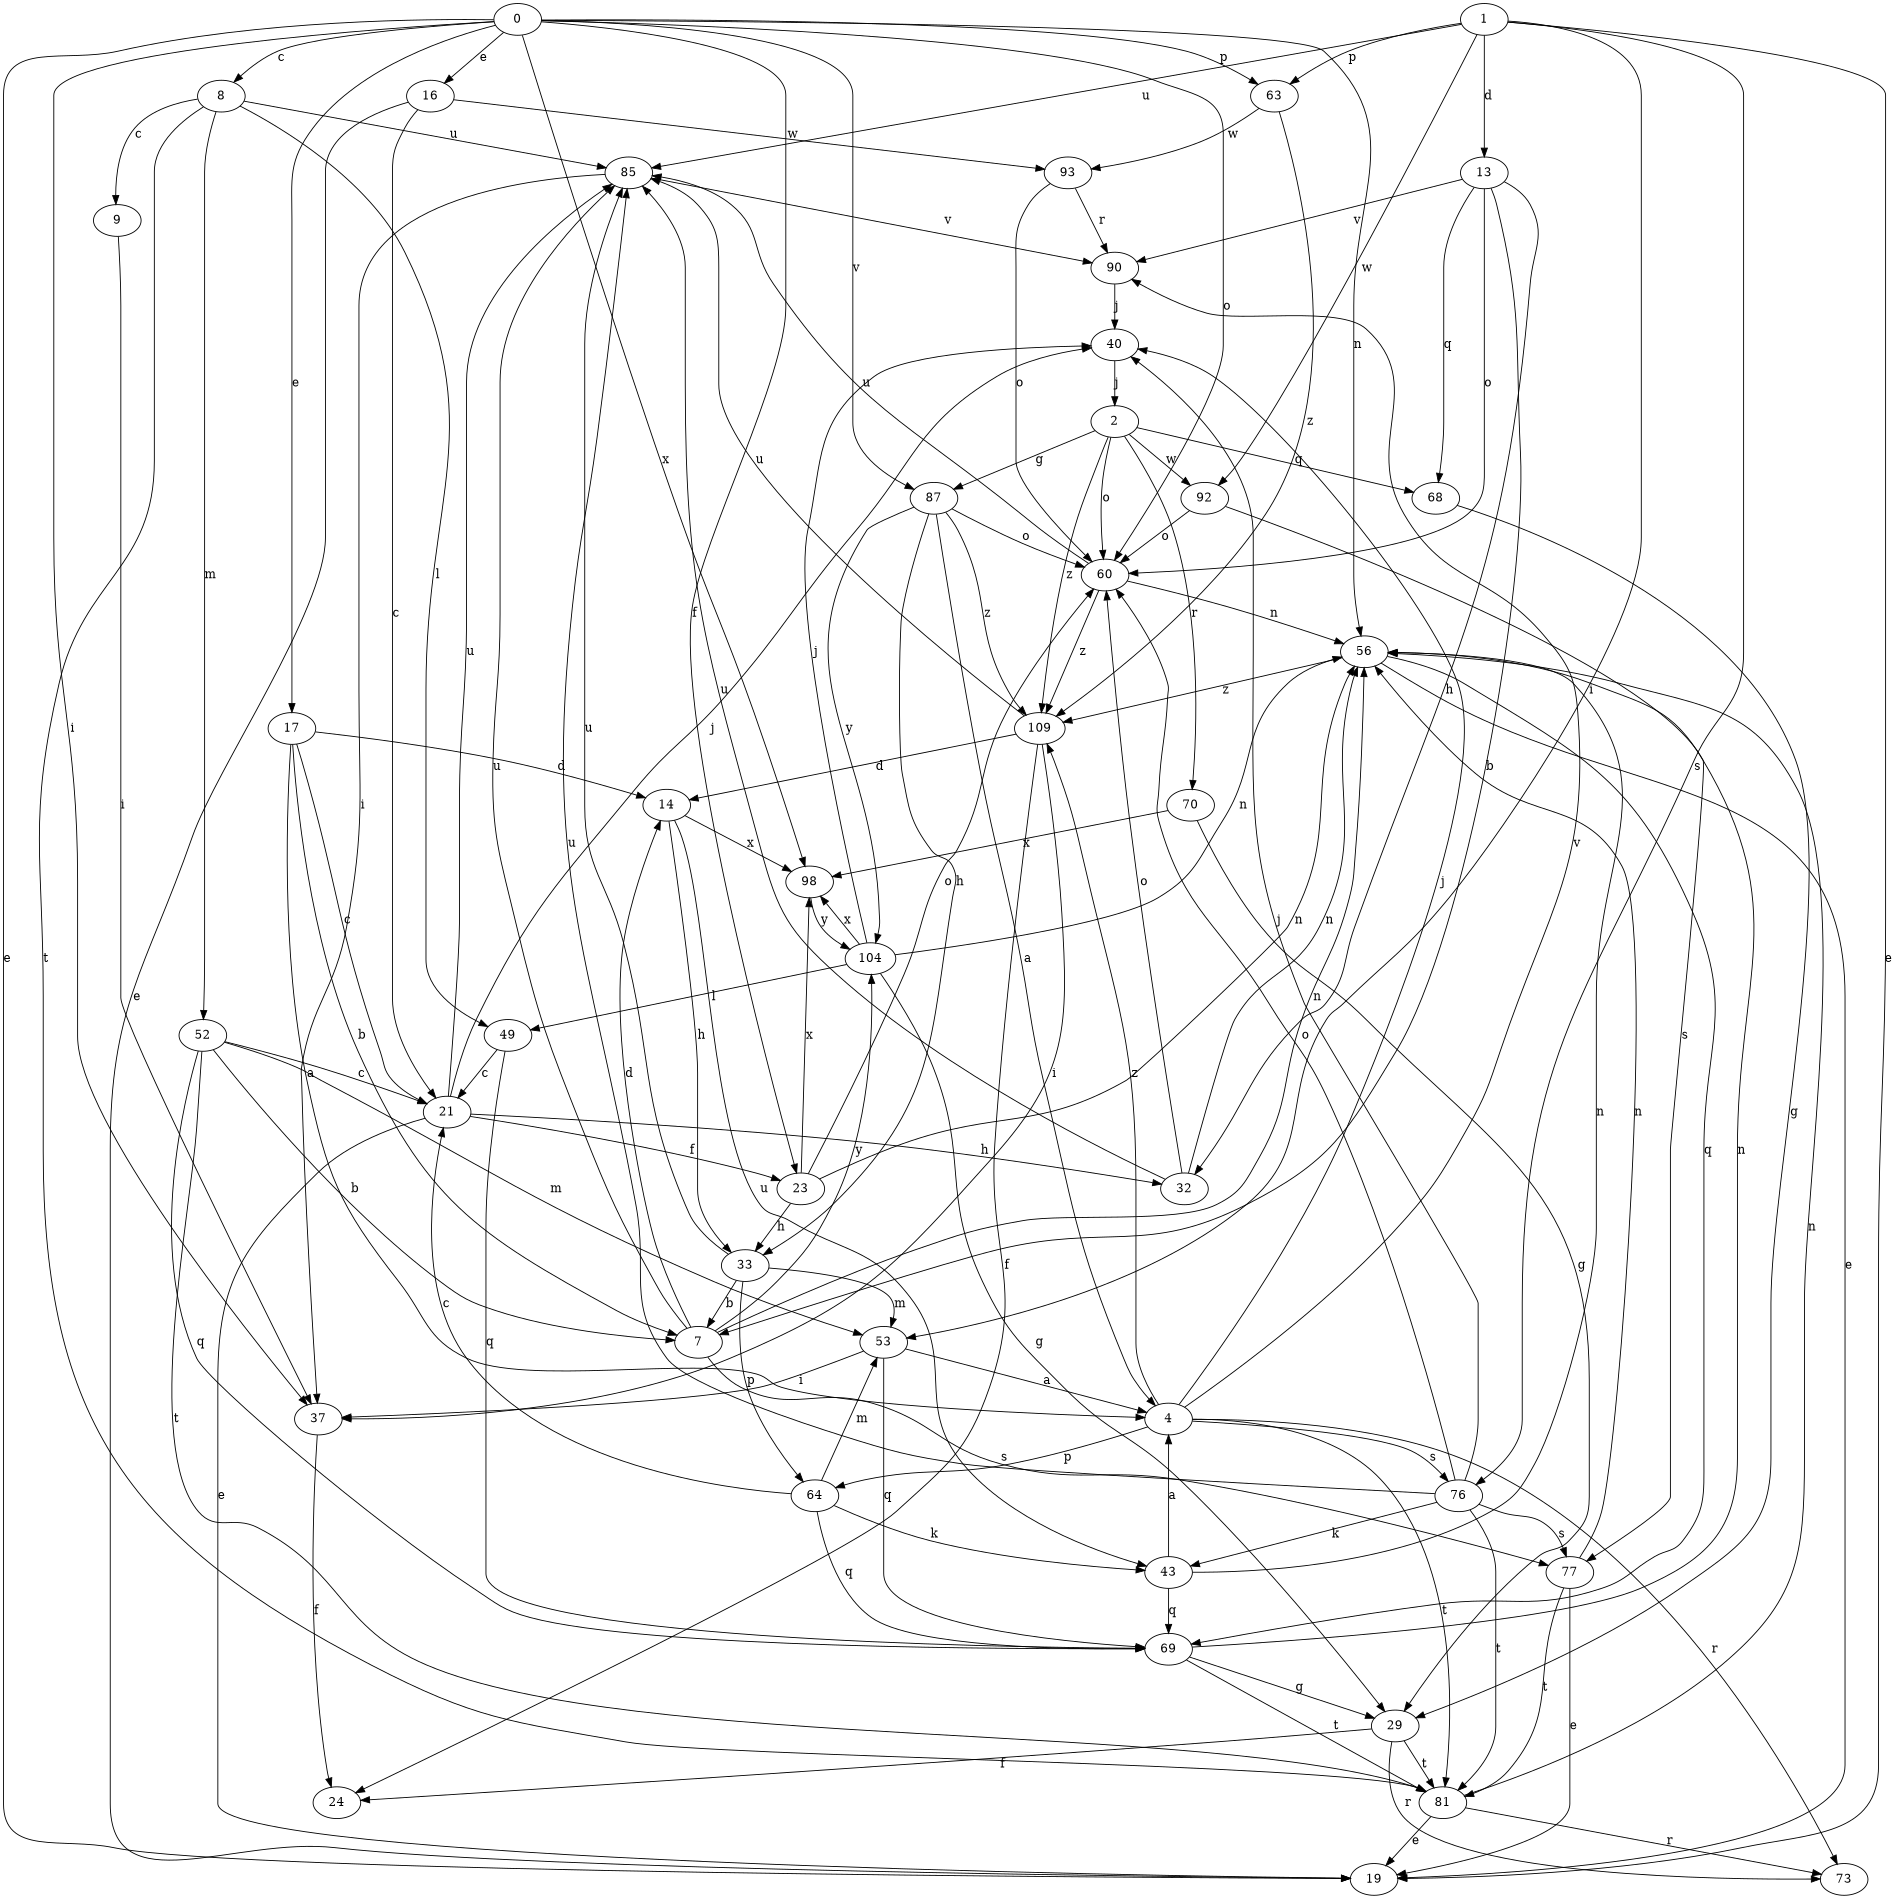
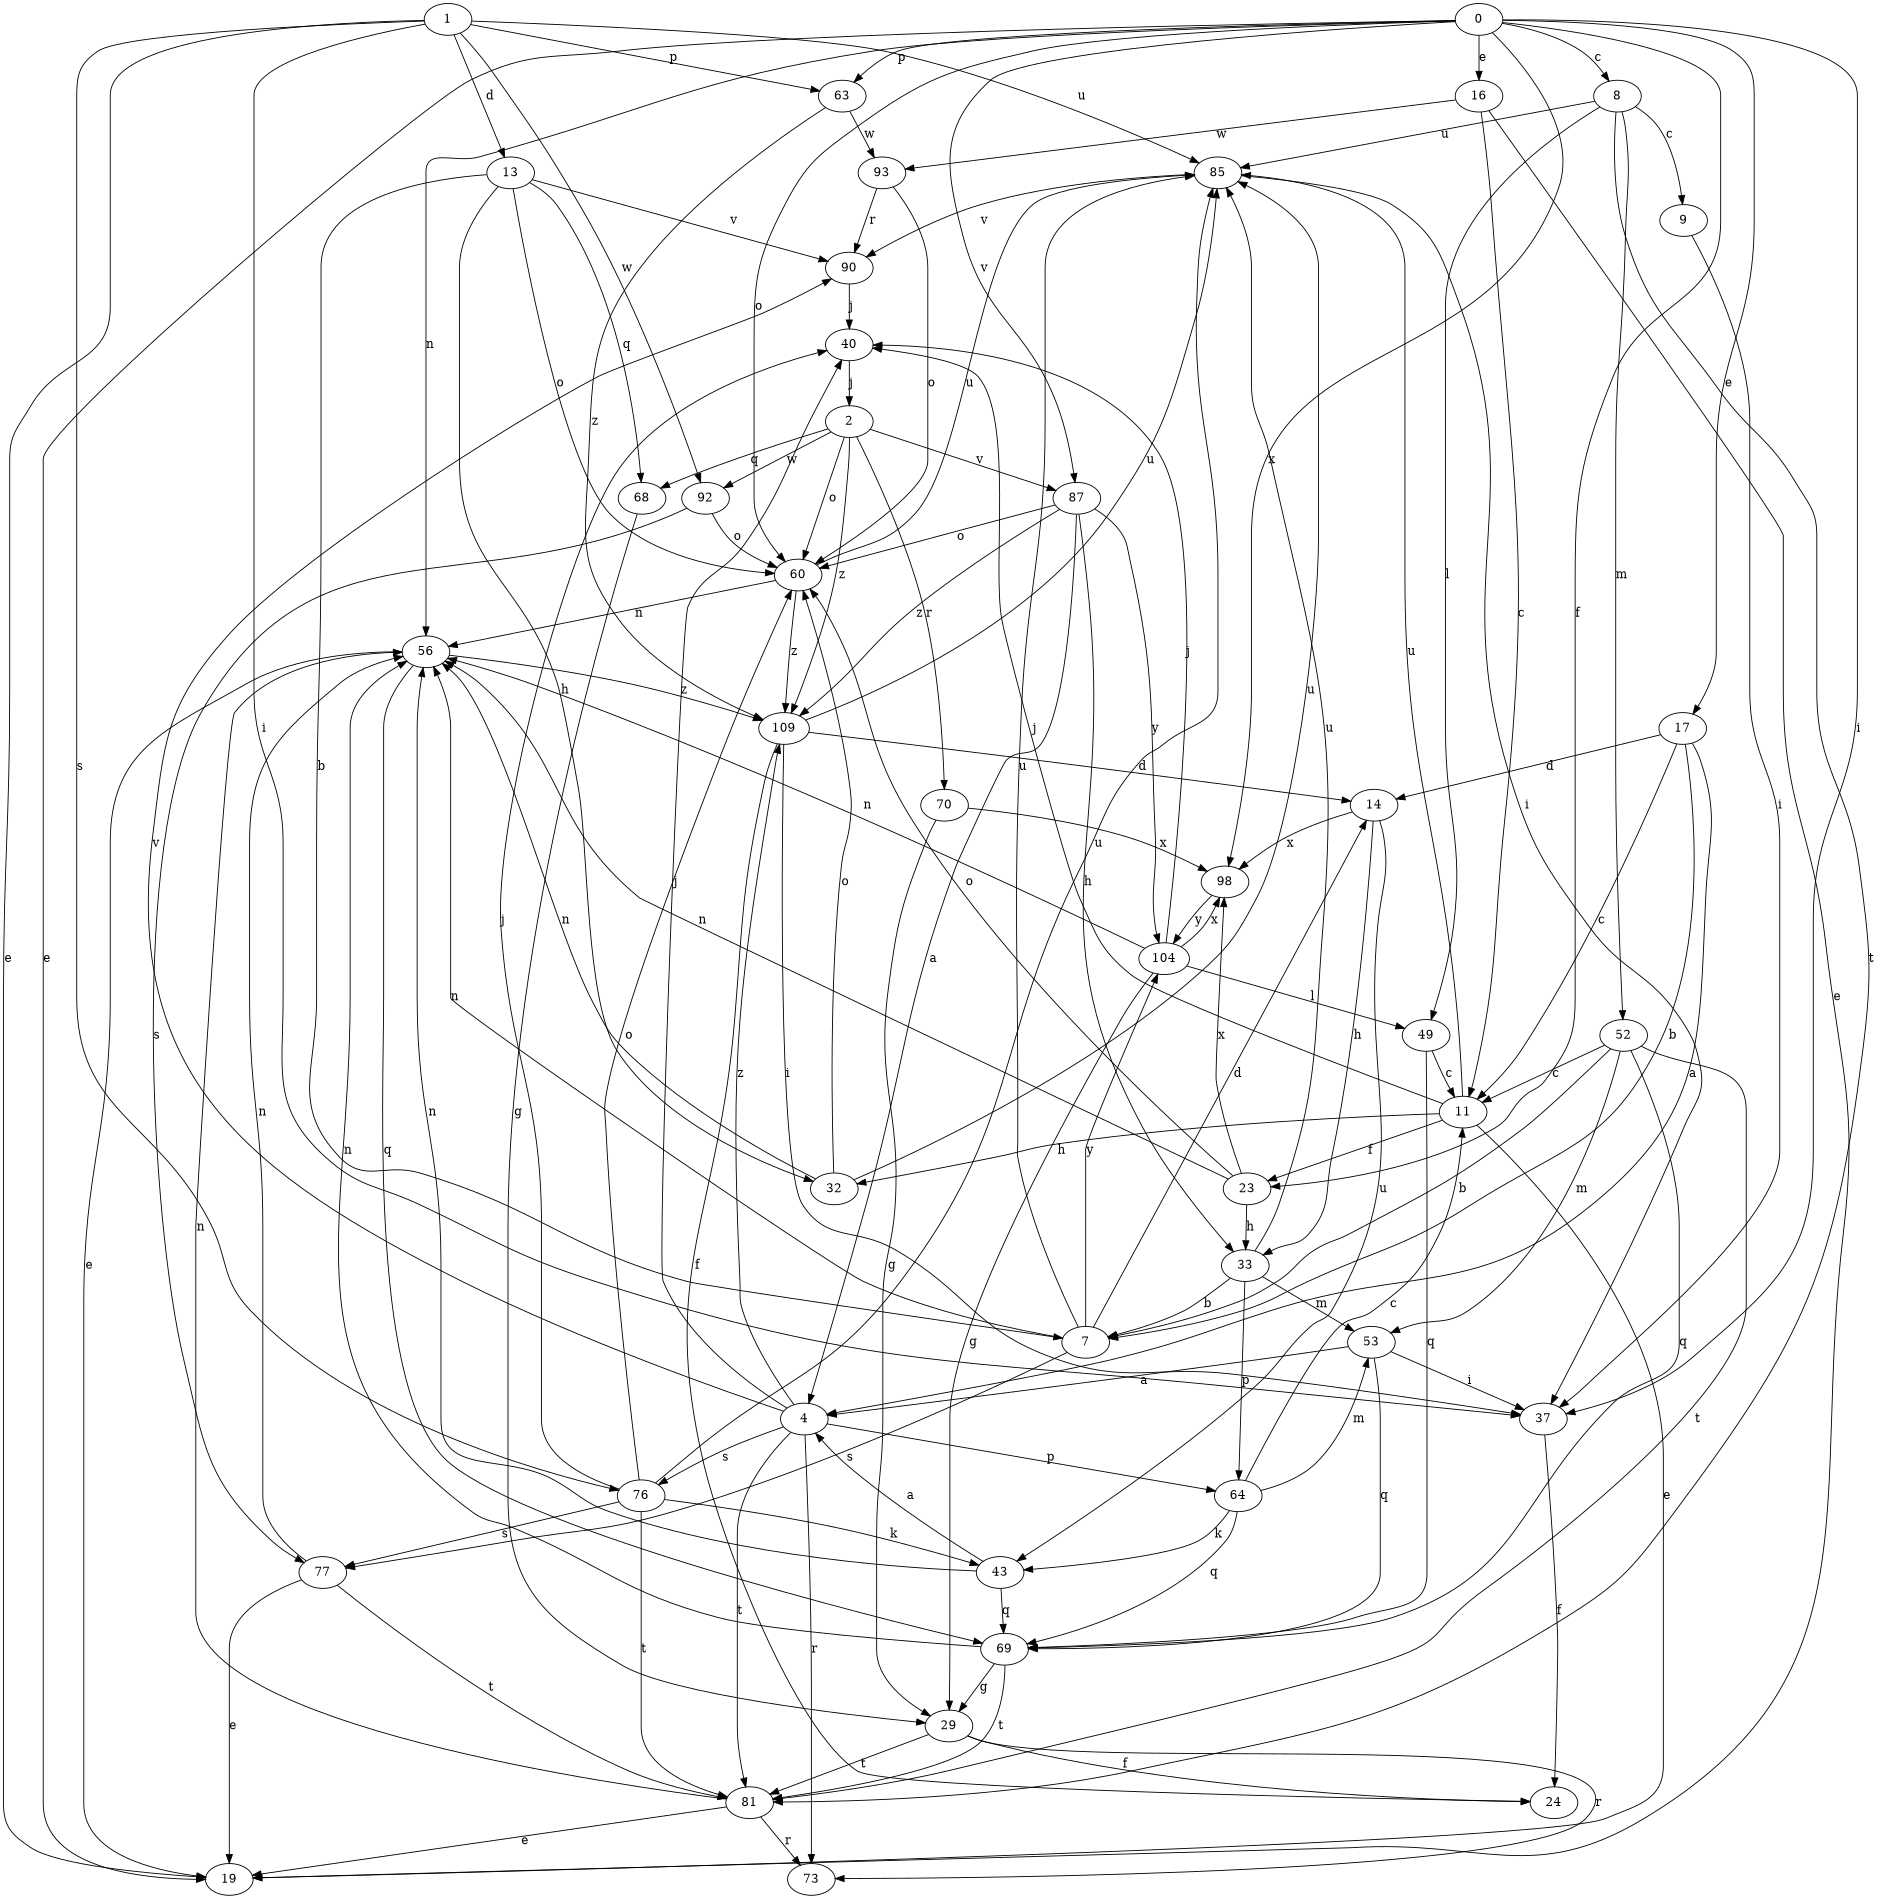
(1040, 460) -> (980, 460)
(1531, 783) -> (310, 1141)
(447, 1112) -> (1463, 1112)
